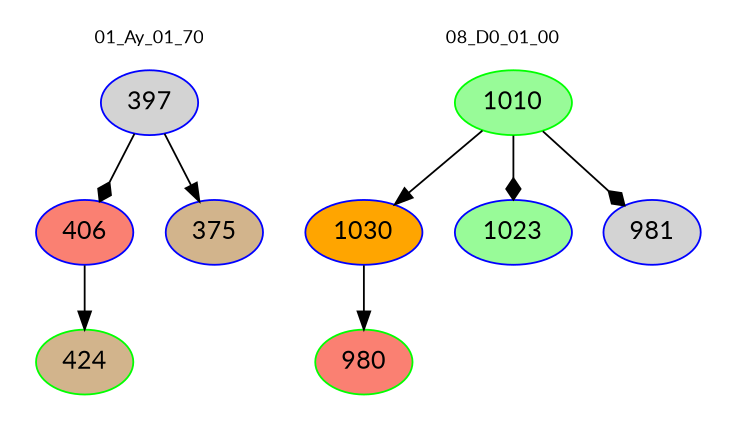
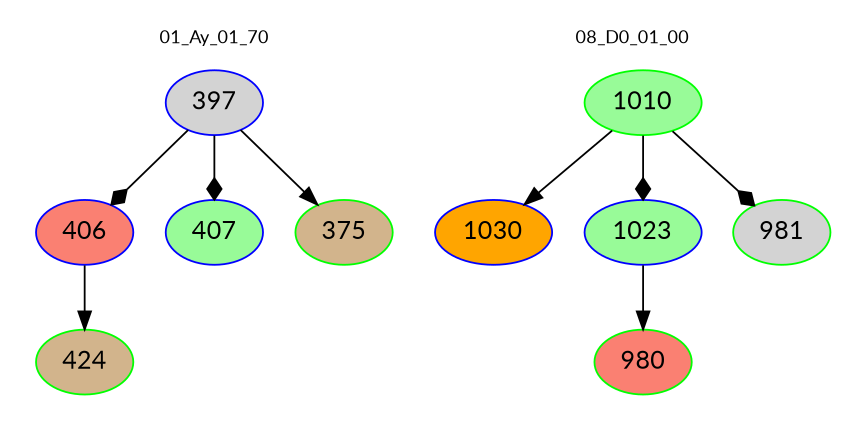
(214, 232) -> (344, 232)
none -> (214, 232)
(652, 232) -> (782, 232)
(364, 288) -> (643, 288)
